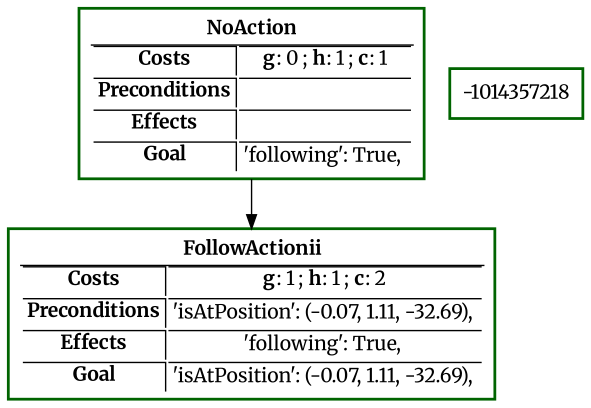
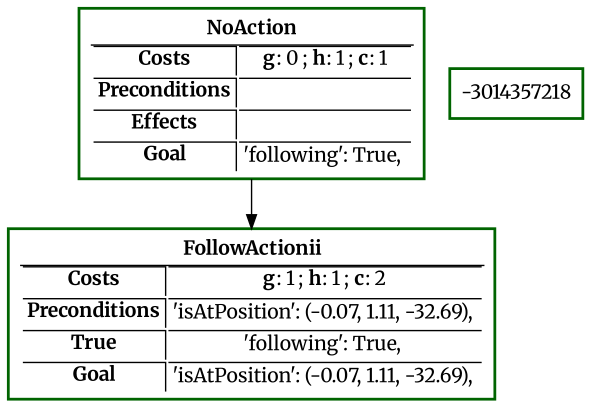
(516, 94) -> (516, 94)
(94, 343) -> (94, 343)
